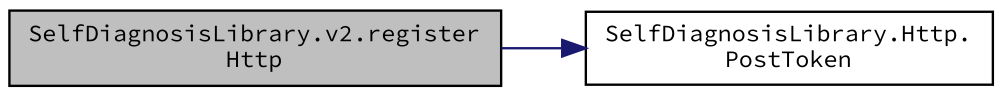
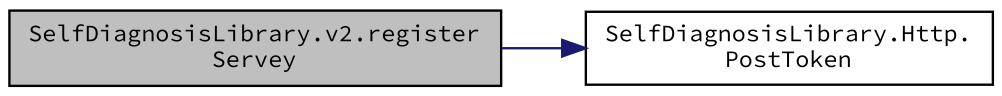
(255, 48) -> (255, 48)
